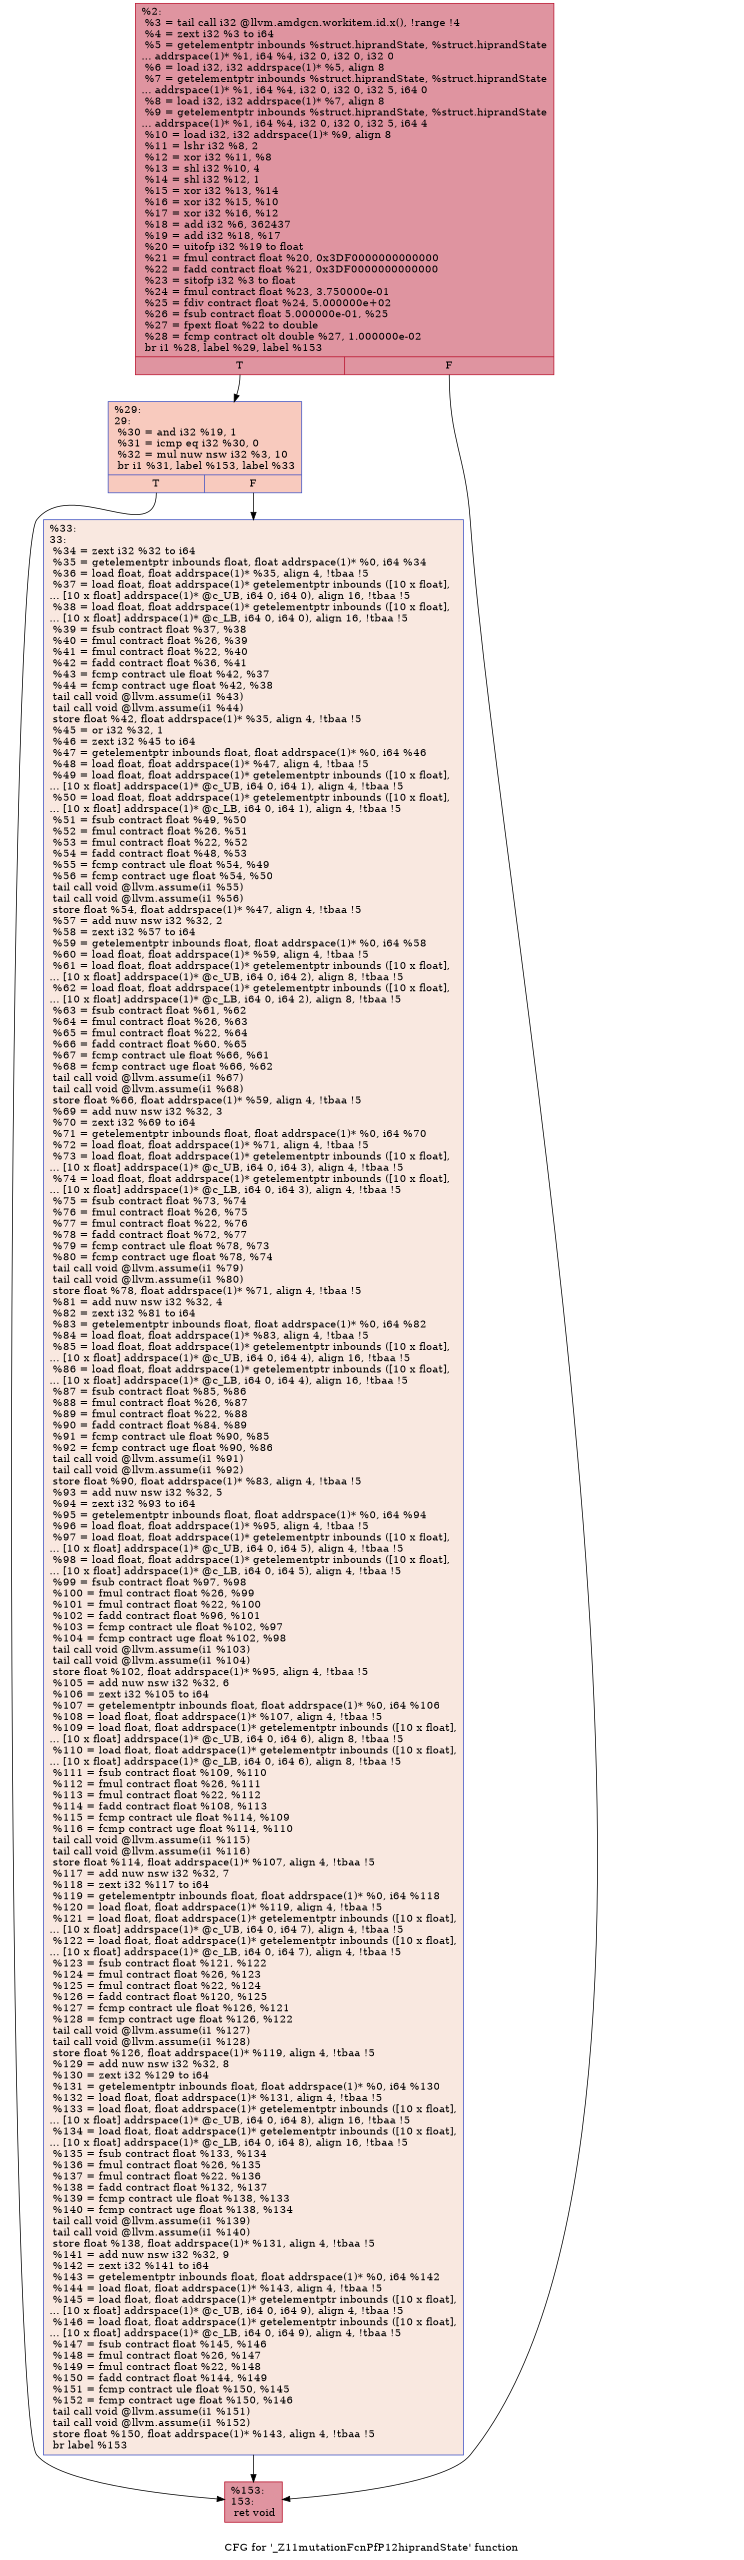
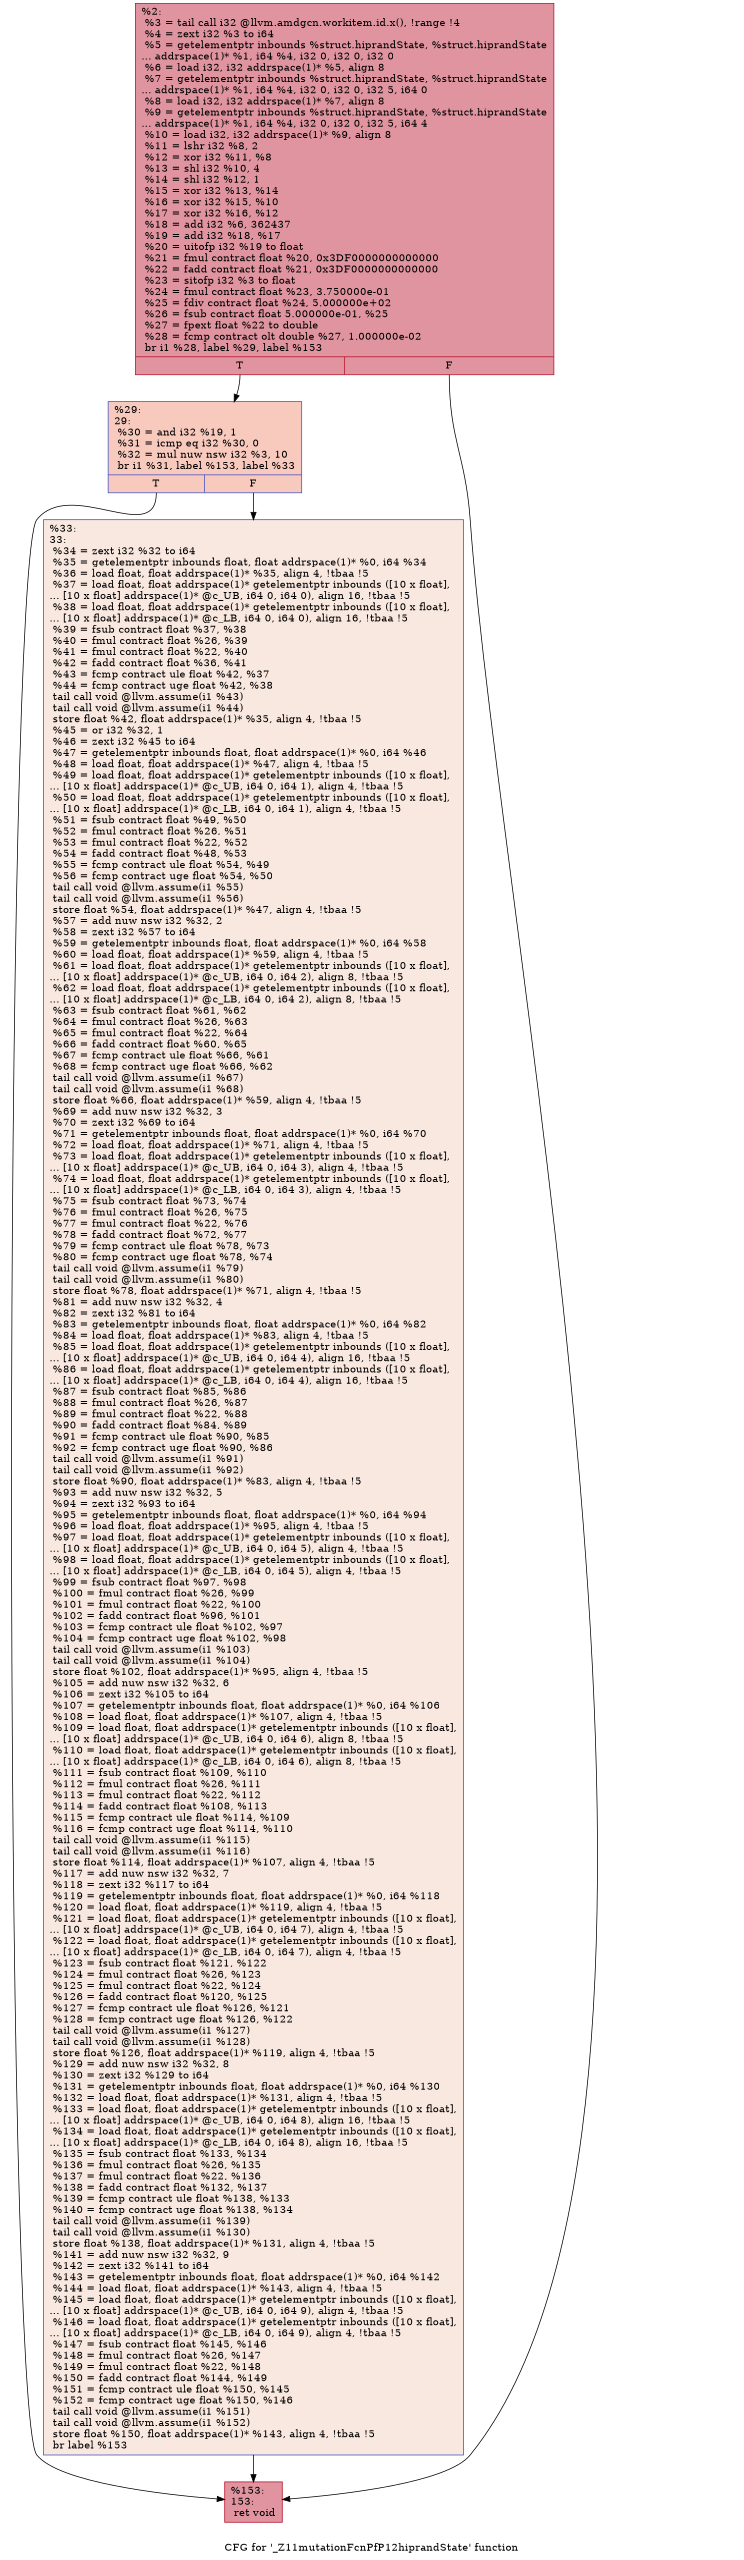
(150, 2232) -> (150, 2232)
